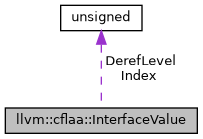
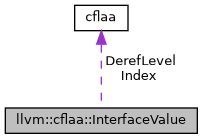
(101, 18) -> (101, 18)
